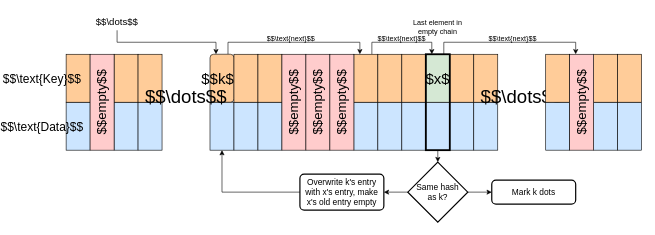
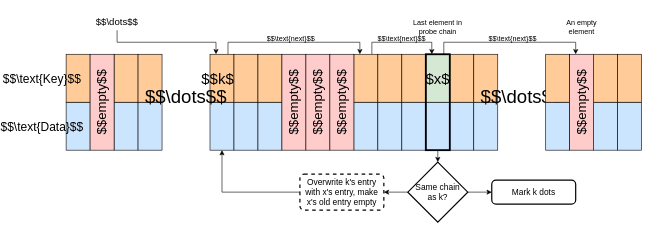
(438, 27) -> (438, 27)
none -> (582, 27)
(222, 78) -> (222, 78)
(342, 192) -> (342, 192)
(438, 192) -> (438, 192)
